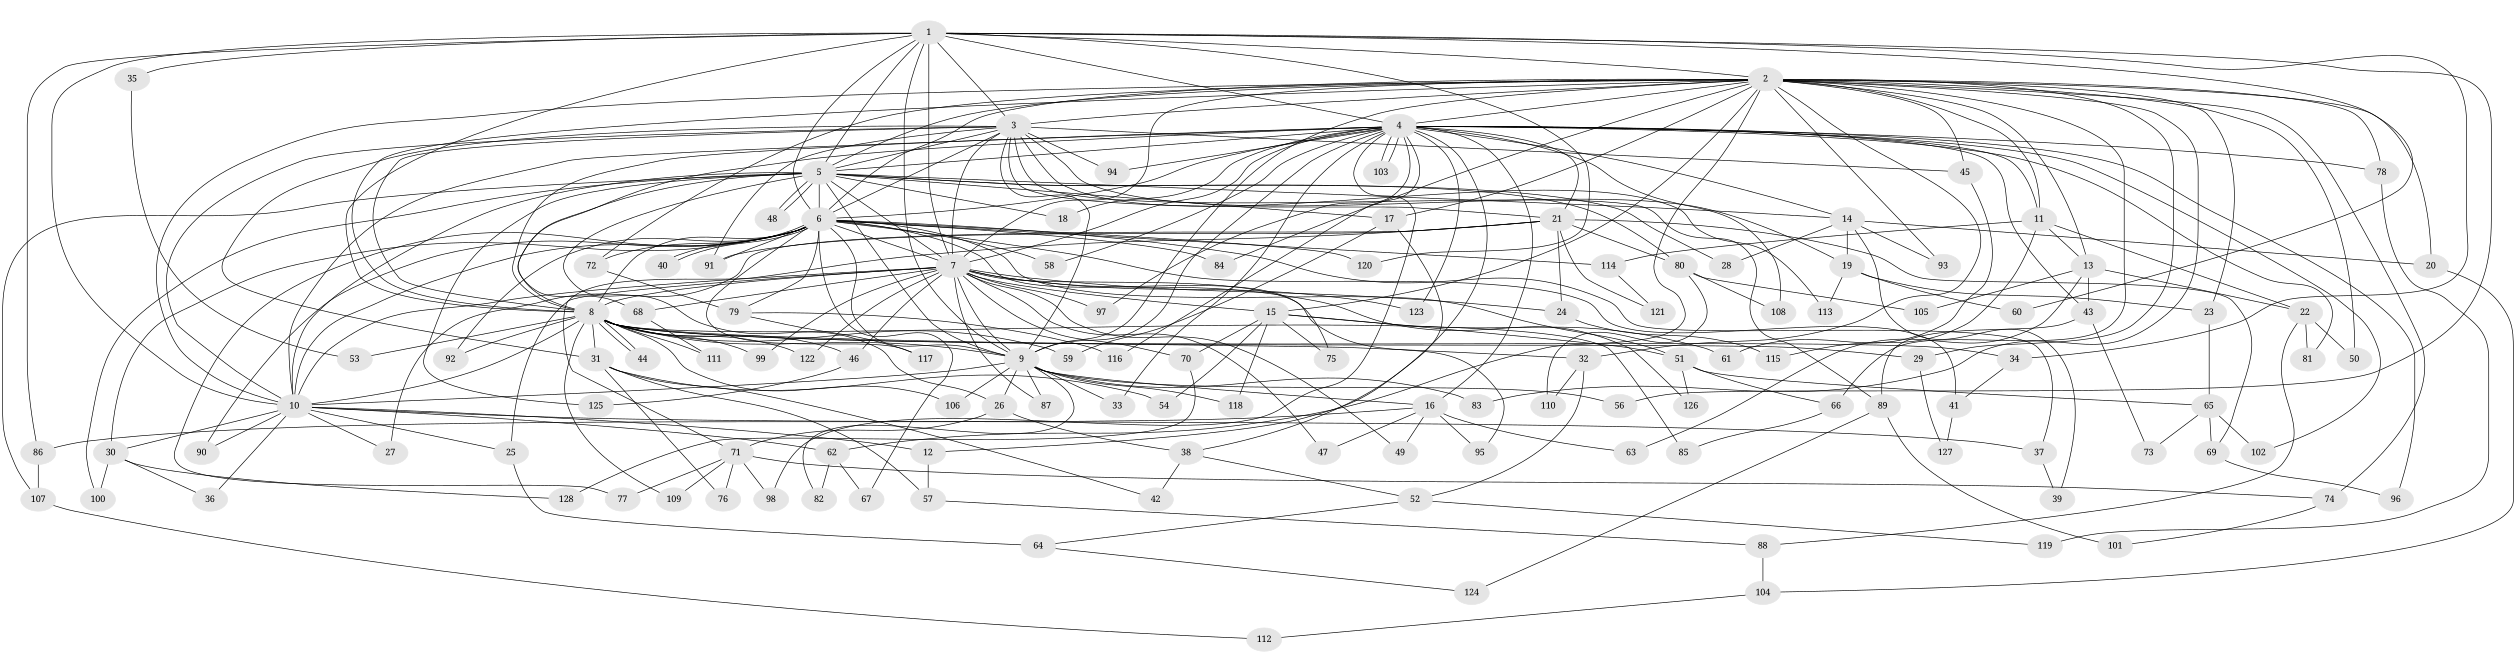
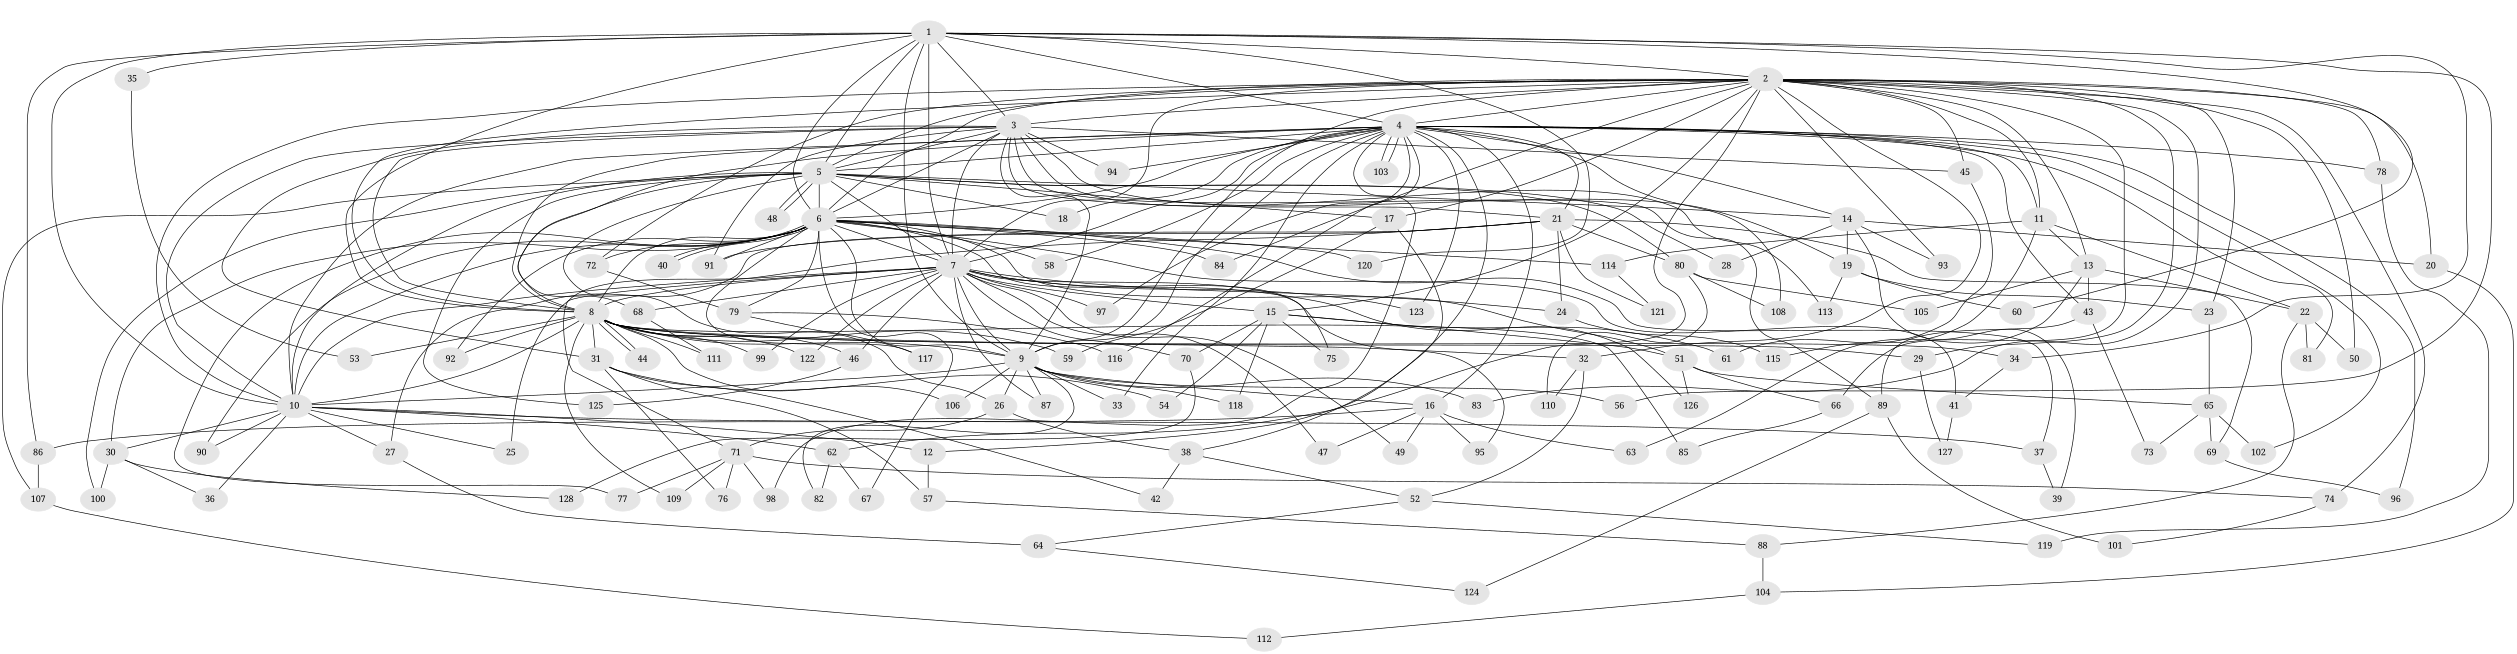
(918, 307) -> none
(753, 531) -> (707, 528)
